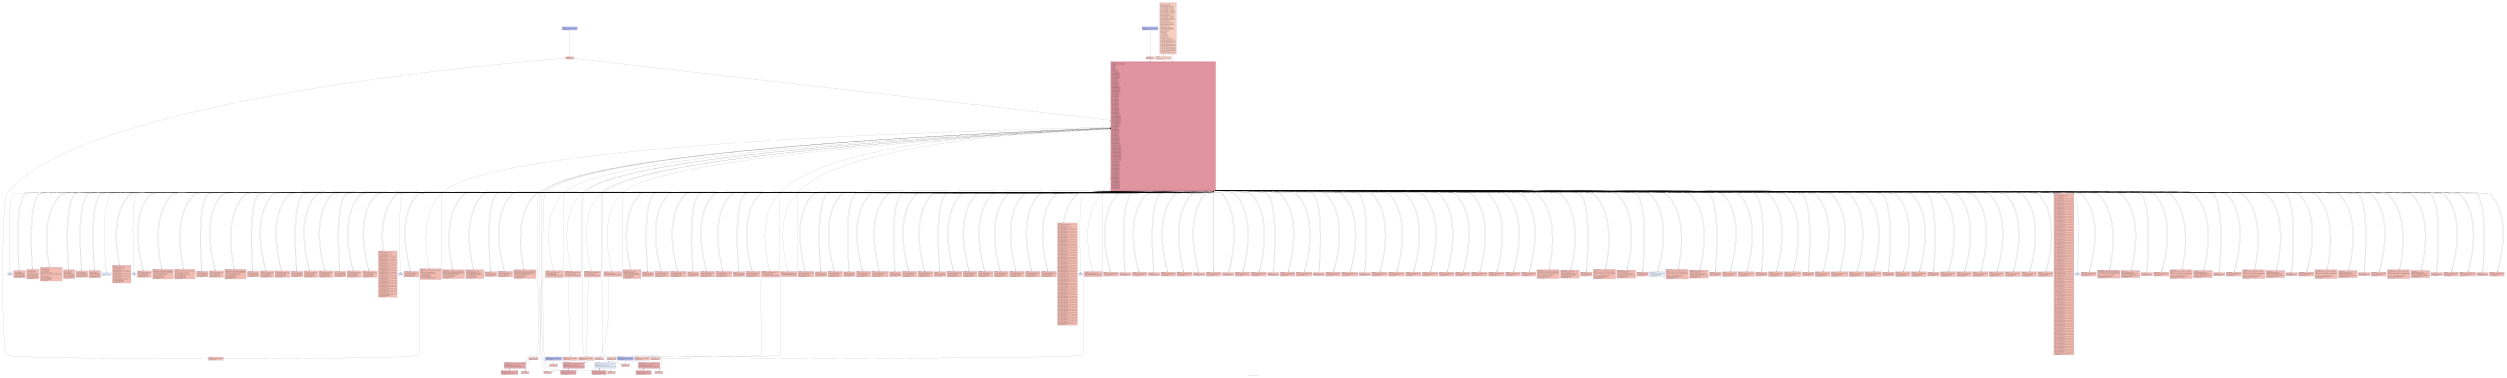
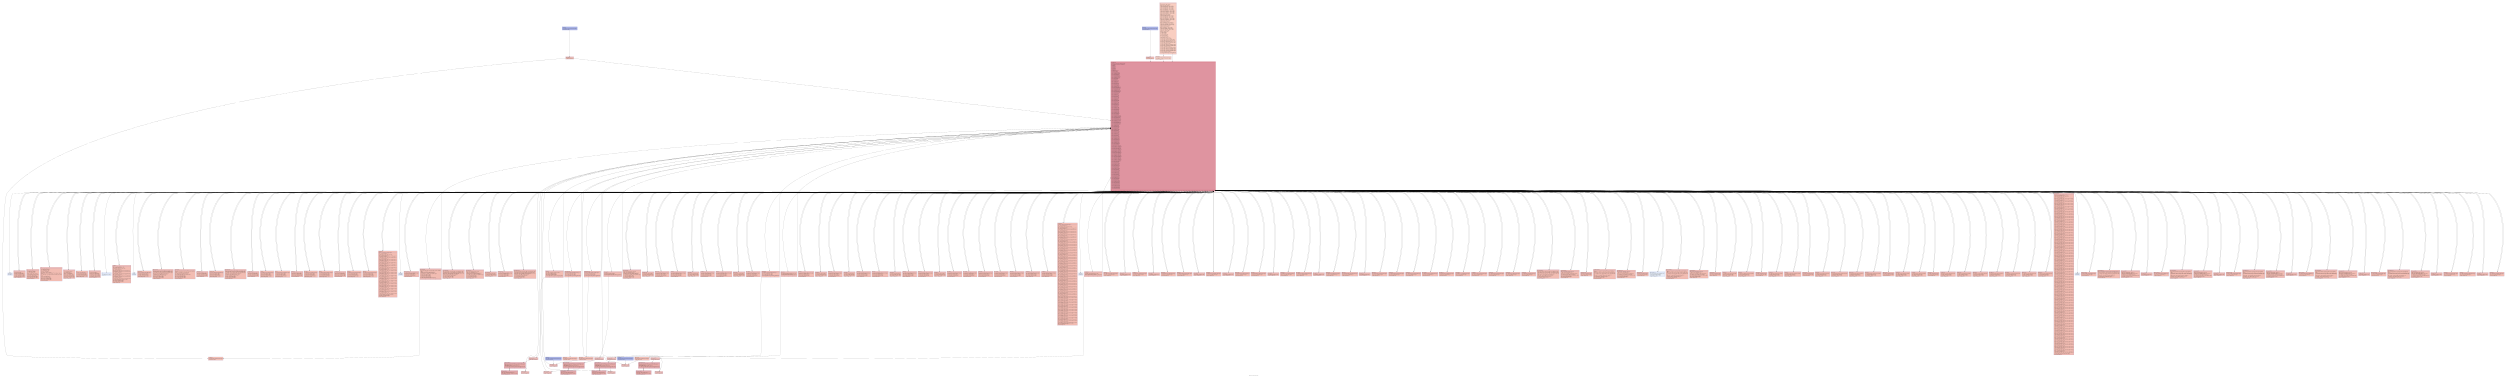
(605, 365) -> (605, 365)
